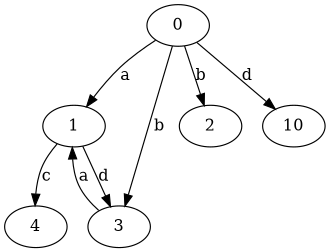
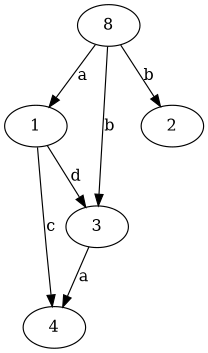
(178, 25) -> (109, 25)
(294, 126) -> none
(80, 188) -> (78, 271)
